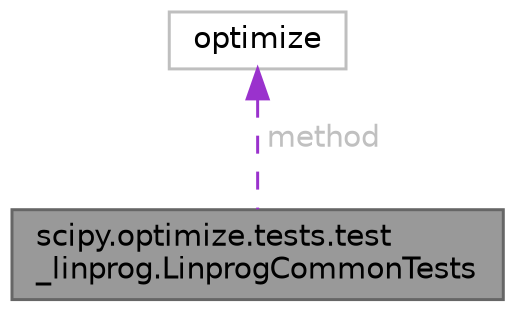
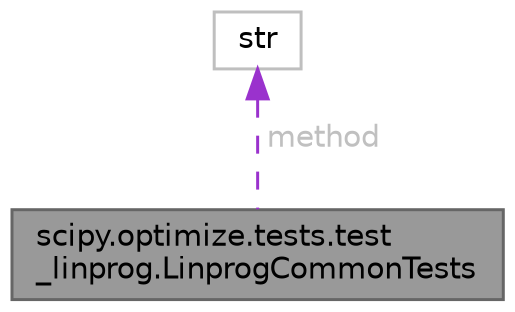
(258, 40) -> (258, 40)
